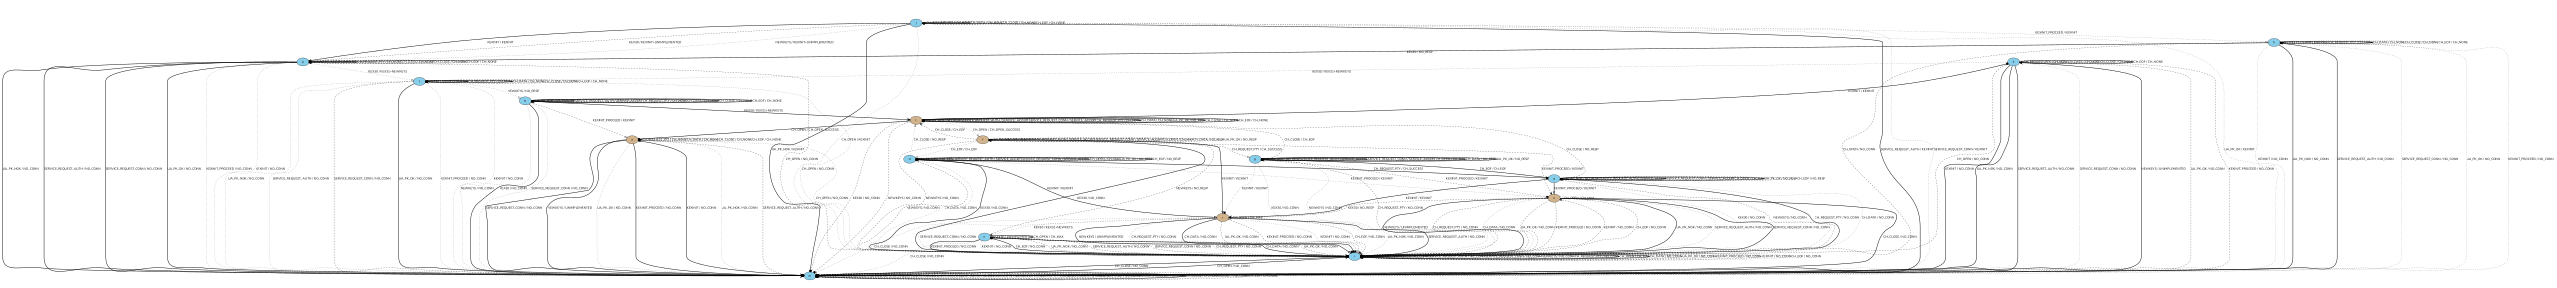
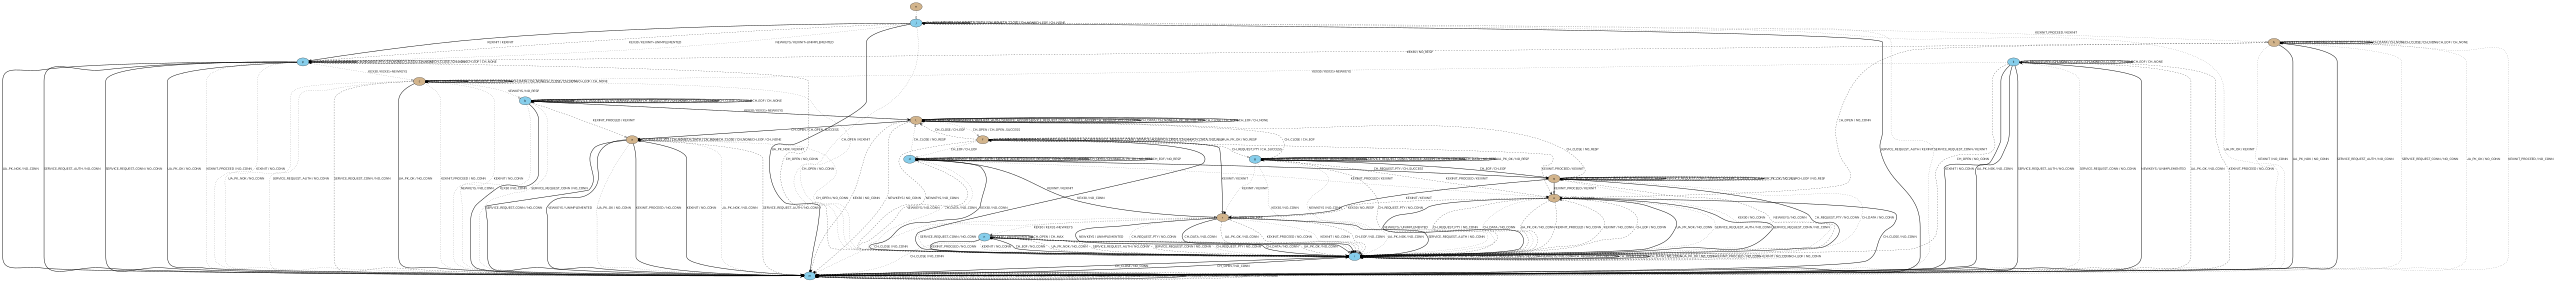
none -> (916, 7)
(2274, 42) -> (2274, 42)
(1290, 52) -> (1290, 52)
(419, 81) -> (419, 81)
(1465, 108) -> none
(1211, 162) -> none
(1554, 179) -> (1554, 179)
(1906, 222) -> (1864, 71)
